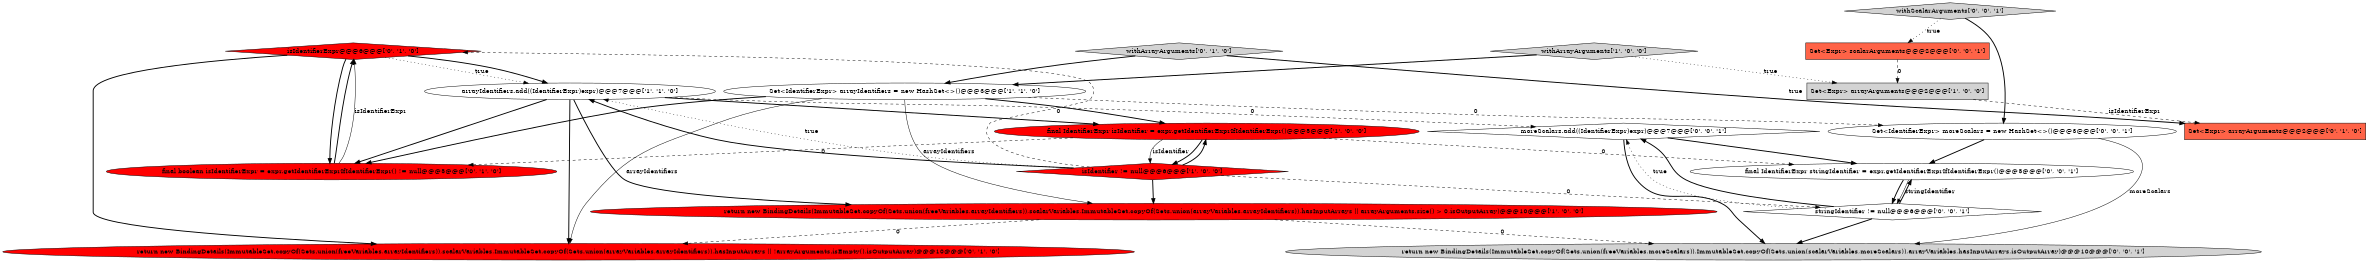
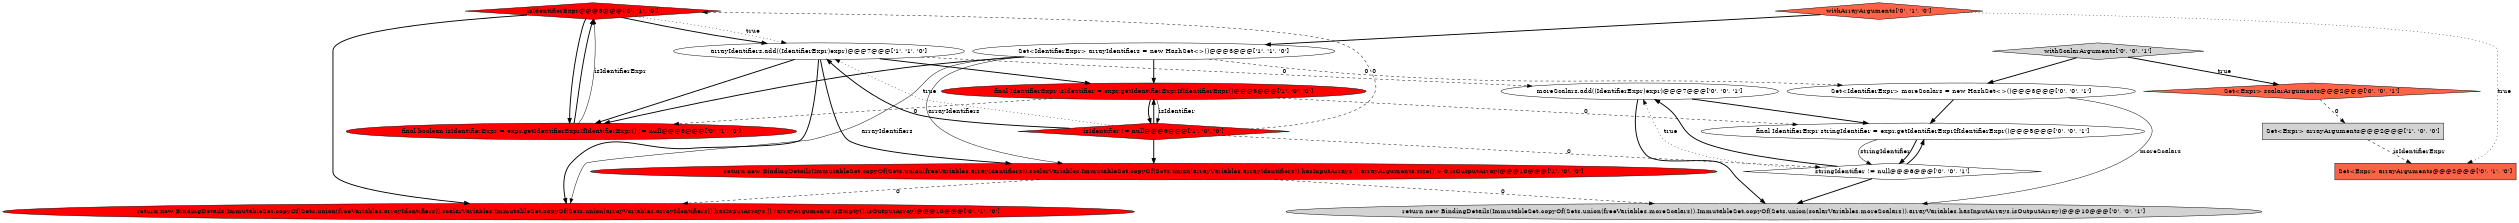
(1926, 29) -> (2201, 70)
(1179, 51) -> (1879, 11)
(1594, 51) -> none
(1898, 51) -> (2312, 91)
(1703, 93) -> (2294, 23)
(1624, 131) -> (1640, 91)
